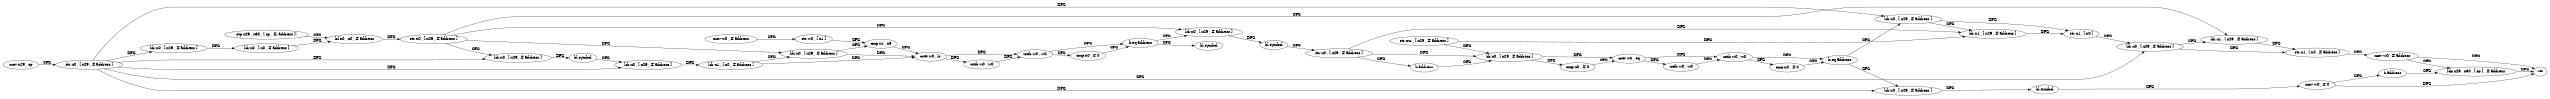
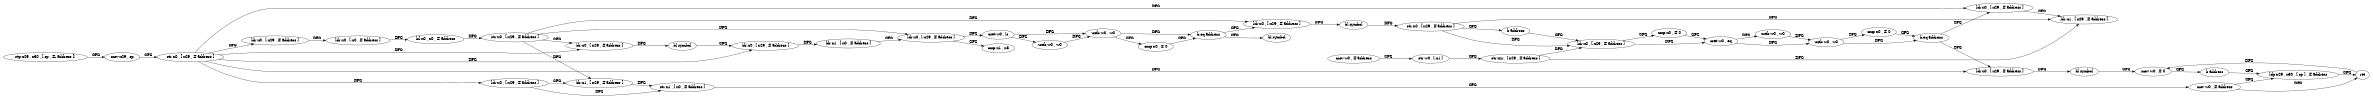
(2081, 34) -> none
(315, 37) -> (95, 57)
(847, 41) -> (1464, 59)
(904, 50) -> none
(837, 61) -> none
(2434, 86) -> (2263, 63)
